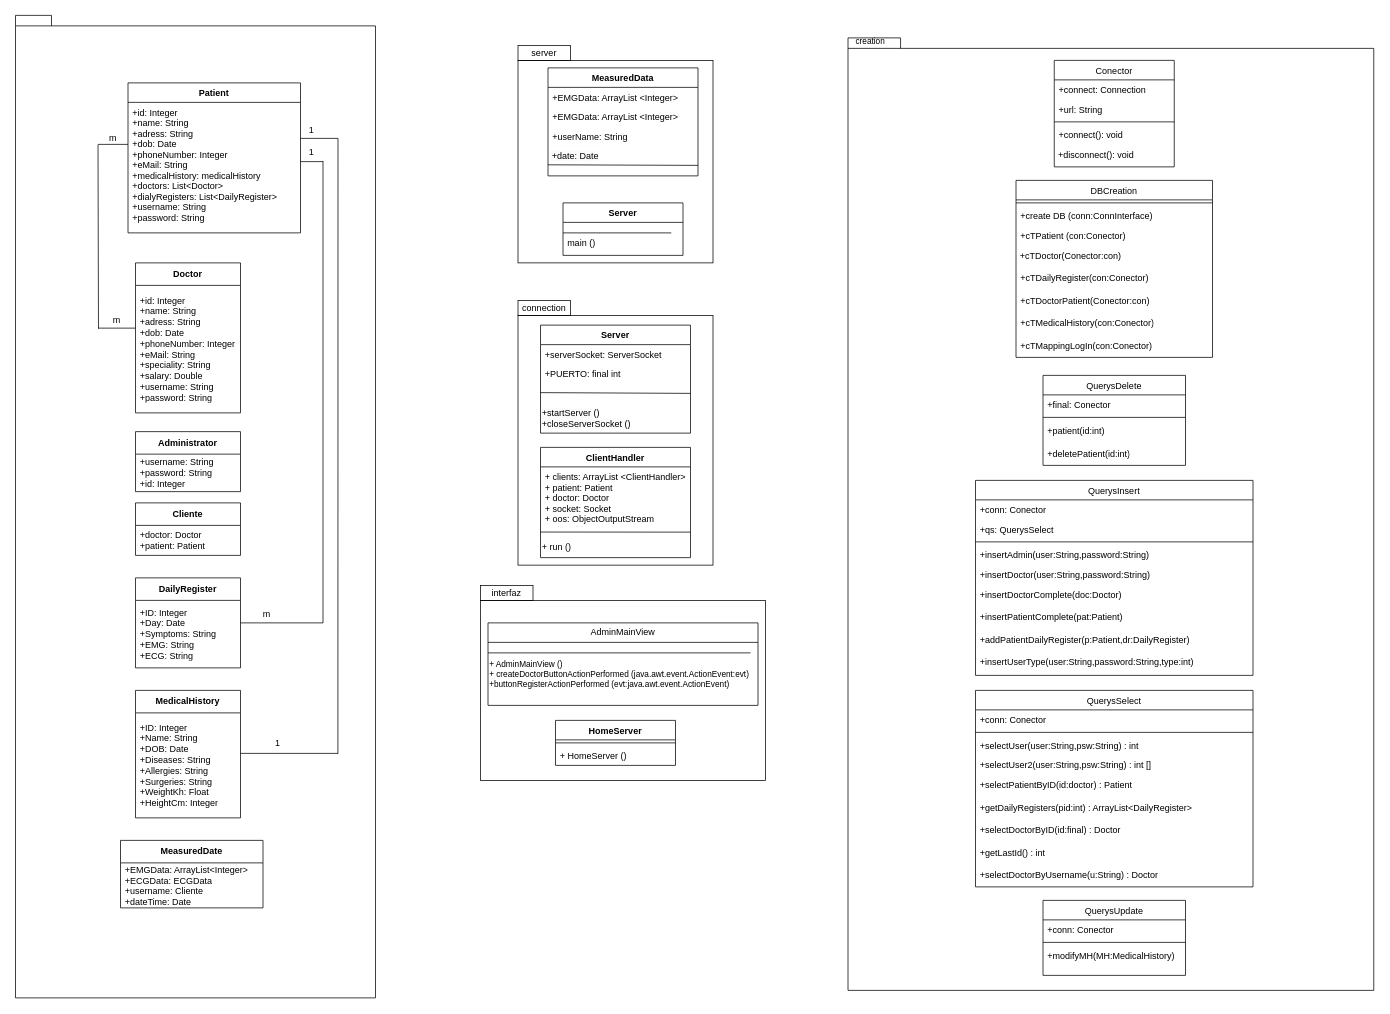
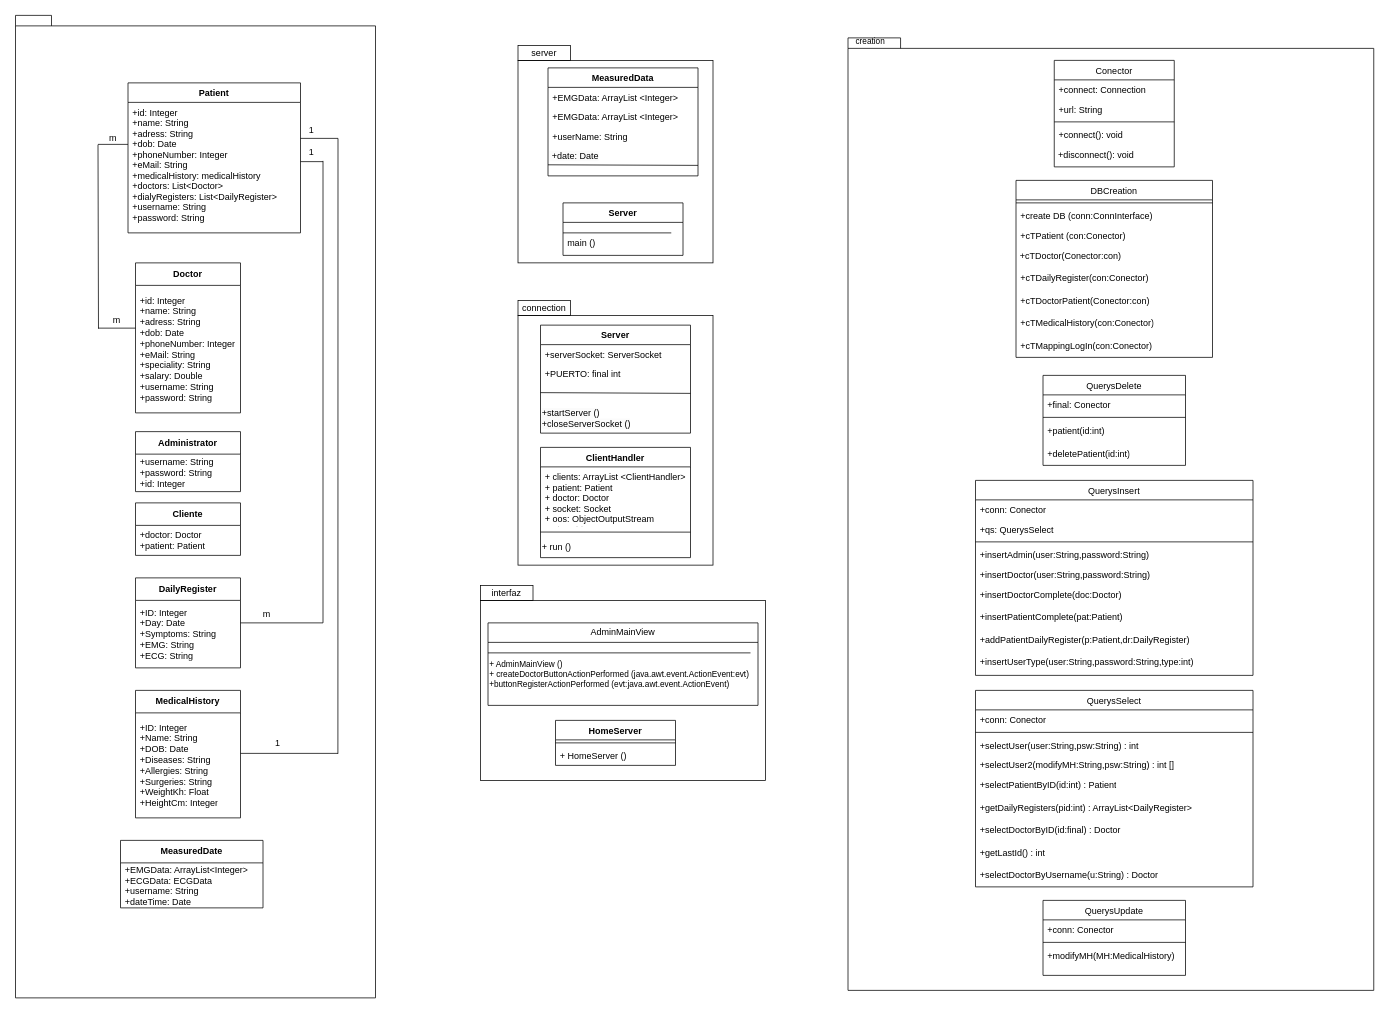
(1080, 765) -> (1089, 765)
(1069, 786) -> (1060, 786)
(192, 885) -> (192, 885)
